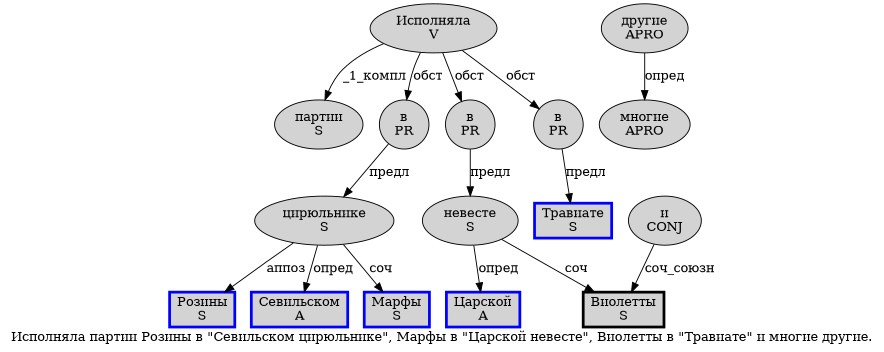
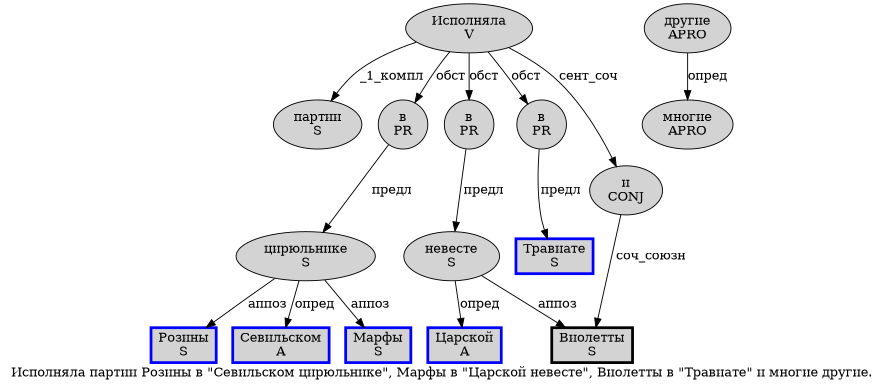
none -> (570, 94)
(381, 269) -> (370, 304)
(576, 269) -> (558, 304)
